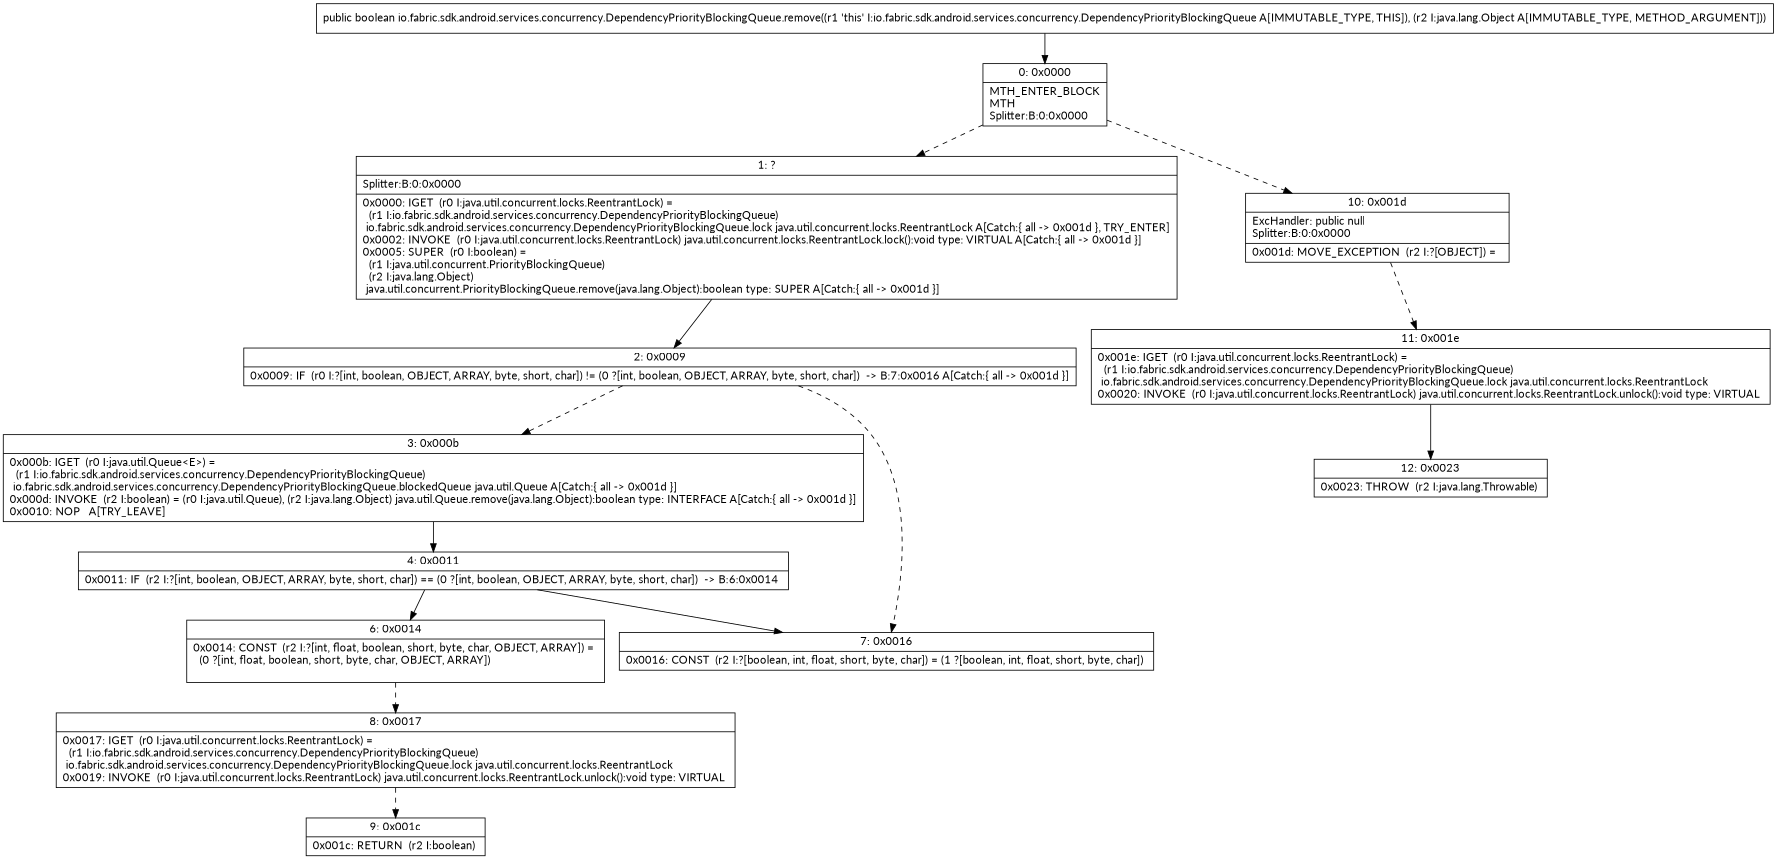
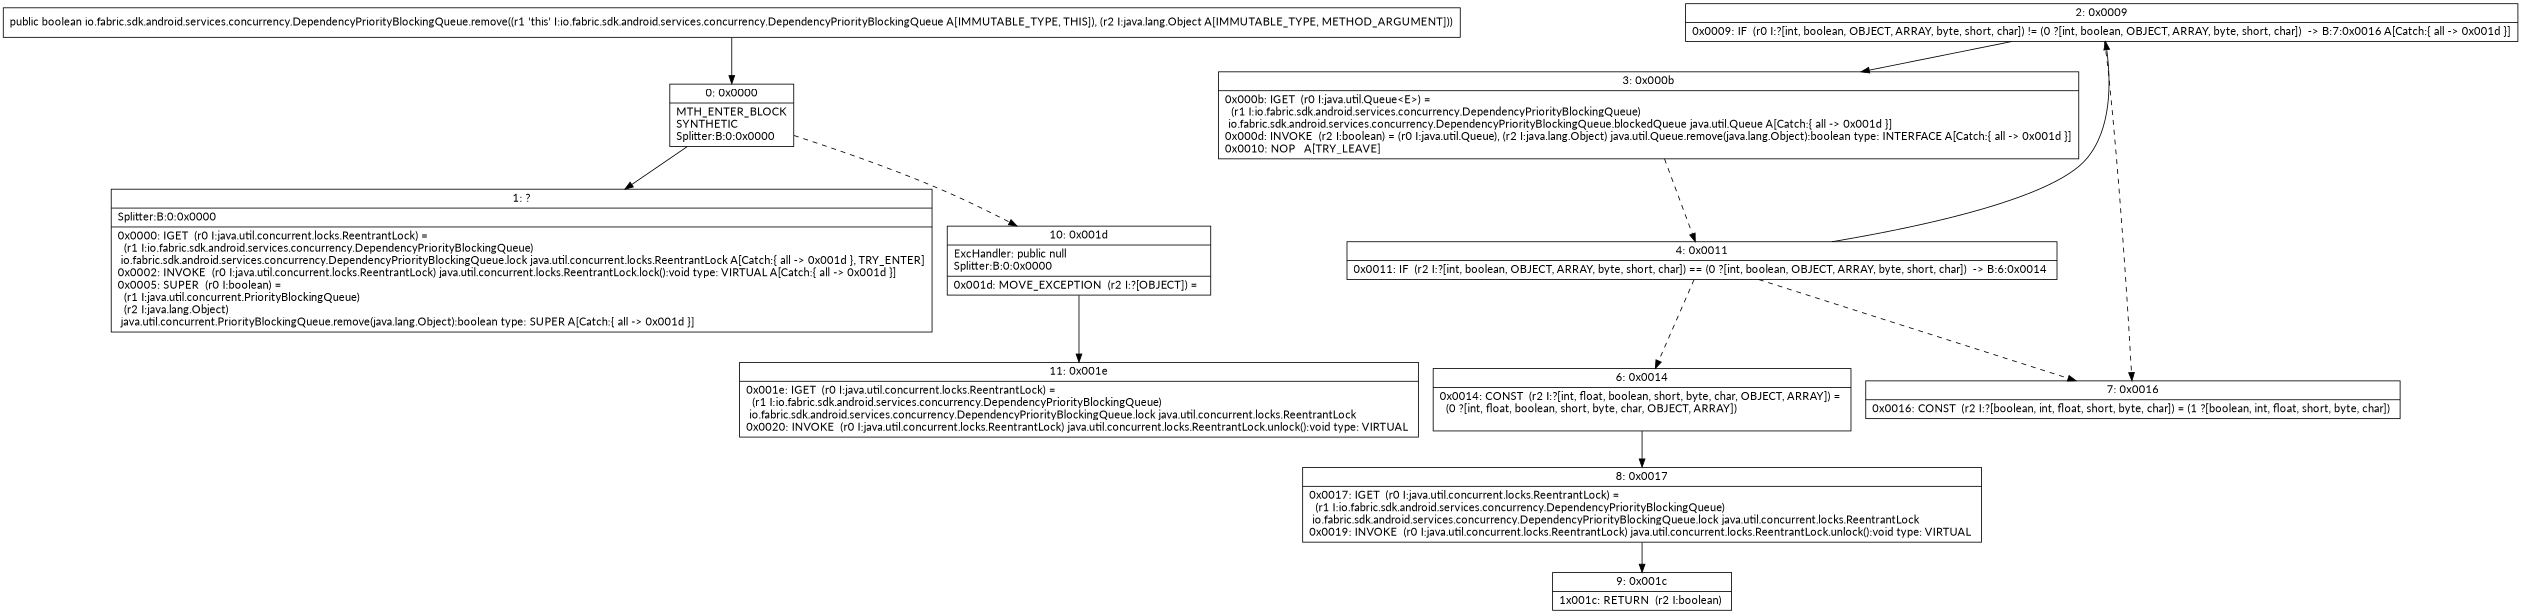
(1003, 104) -> (708, 124)
(953, 139) -> (660, 166)
(1402, 292) -> (1079, 325)
(695, 320) -> (2019, 197)
(576, 408) -> (1940, 56)
(1431, 478) -> none
(433, 533) -> (1678, 196)
(419, 601) -> (1676, 320)
(656, 610) -> (1913, 329)
(396, 694) -> (1642, 445)
(396, 799) -> (1642, 553)
(396, 846) -> (1642, 600)
